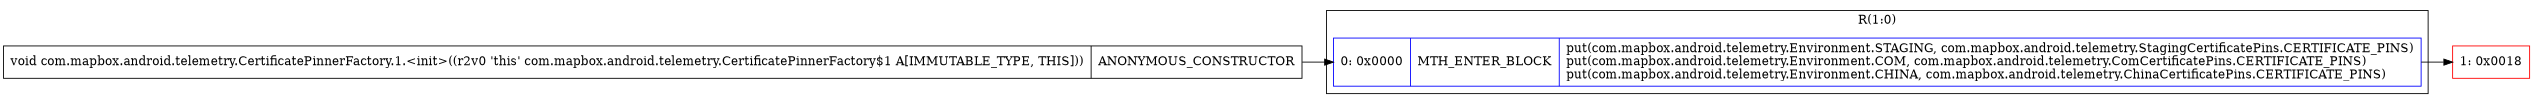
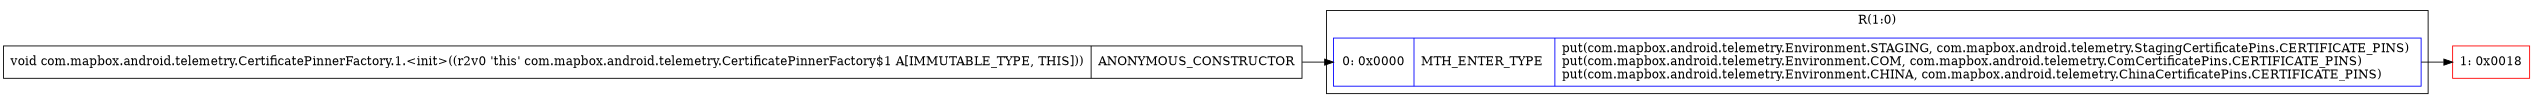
(1485, 62) -> (1482, 62)
